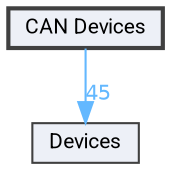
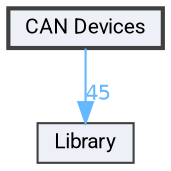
(86, 143) -> (86, 143)
